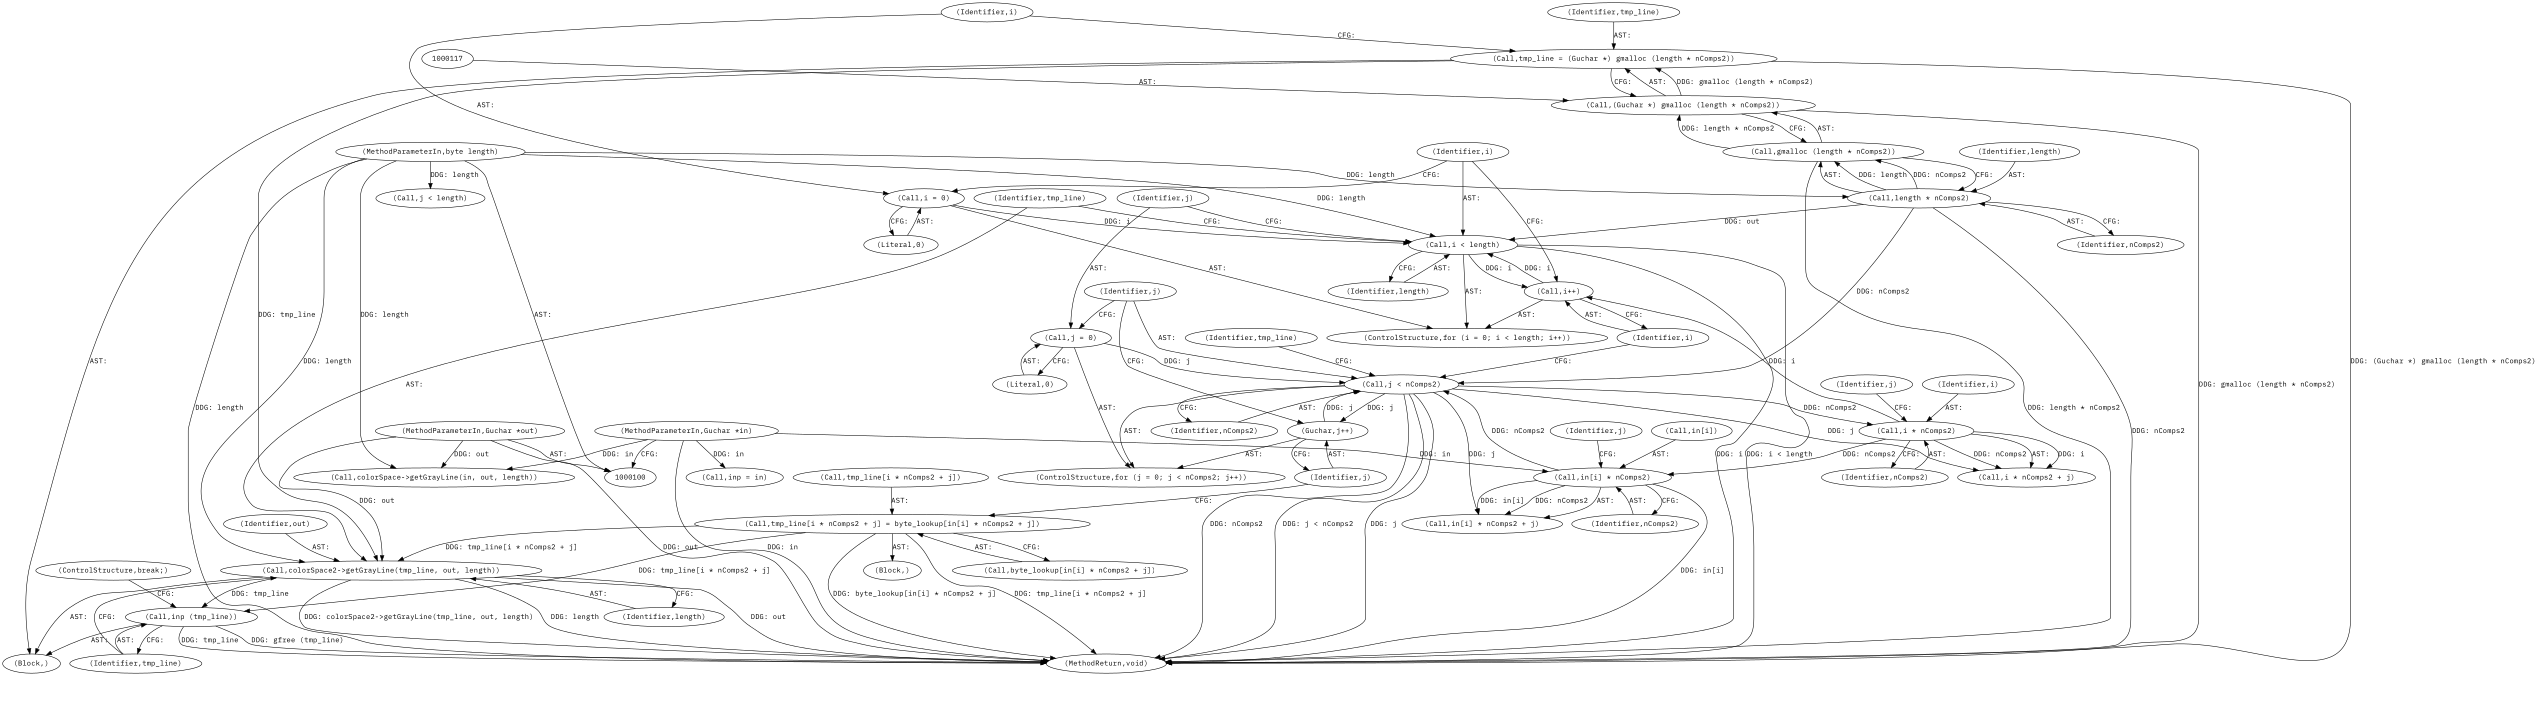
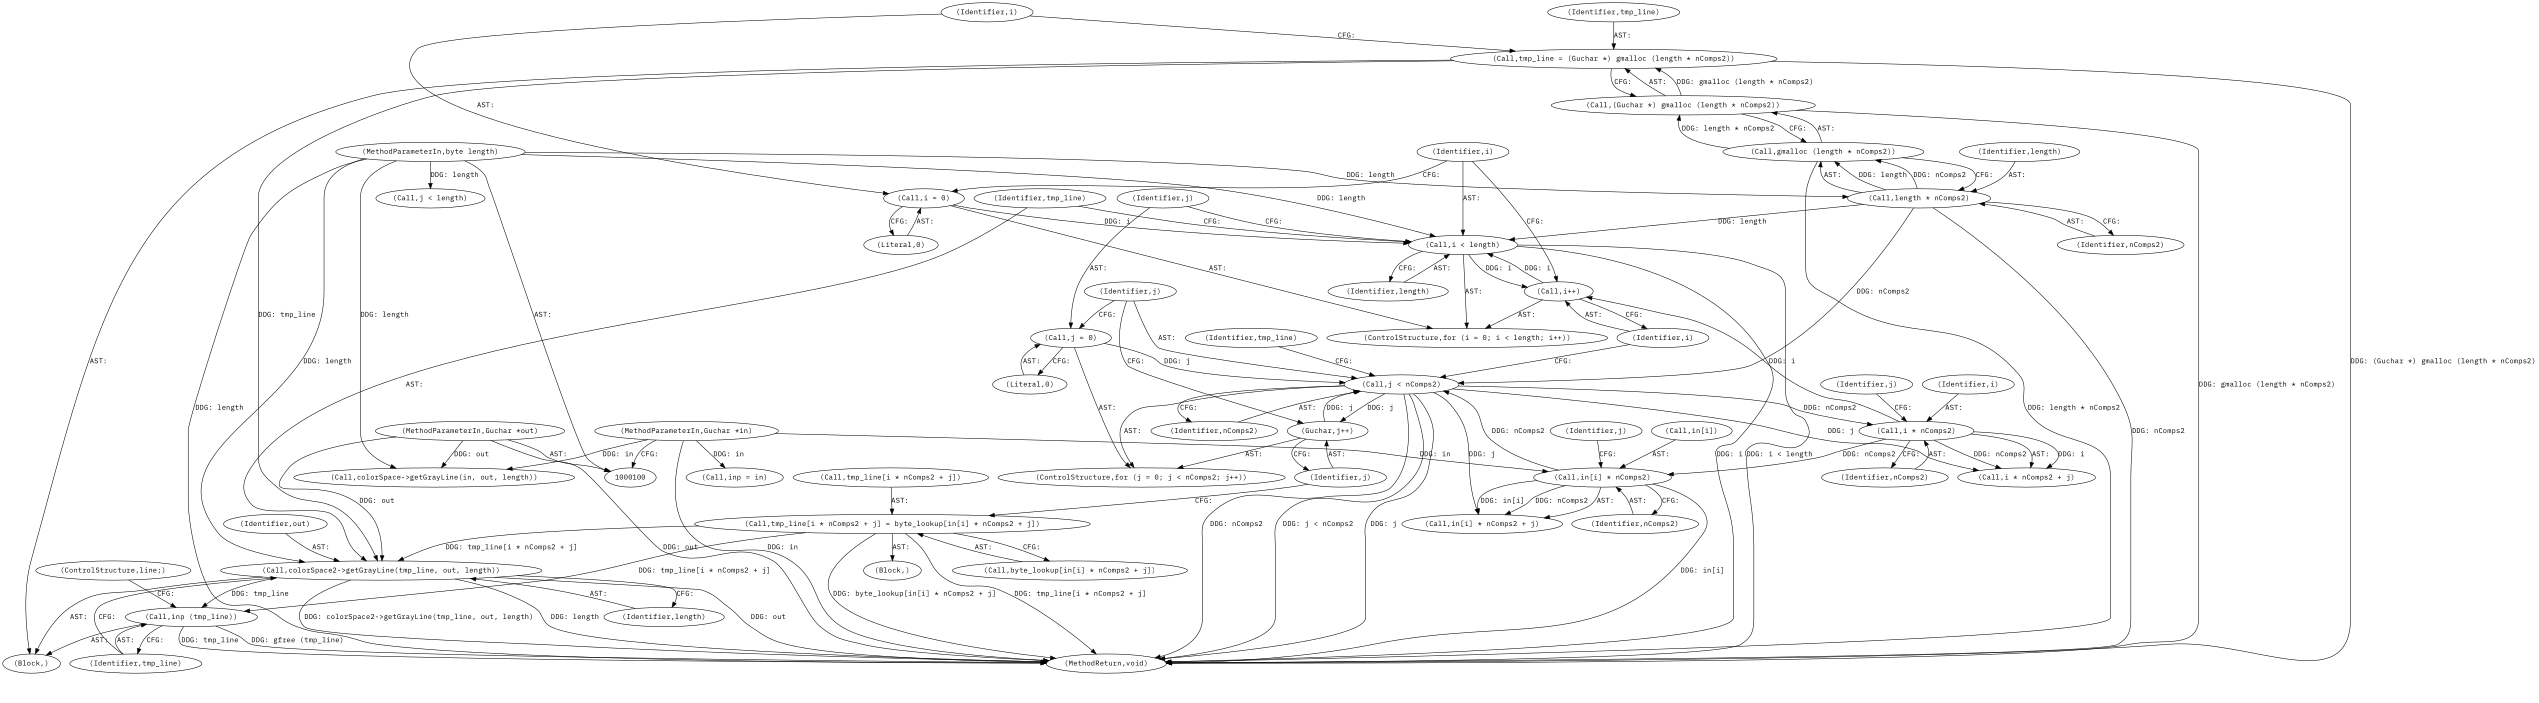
(448, 59) -> none
(1742, 222) -> (1742, 222)
(113, 571) -> (113, 571)
